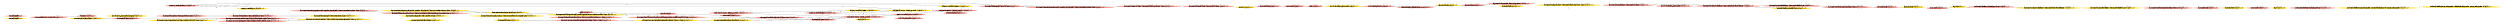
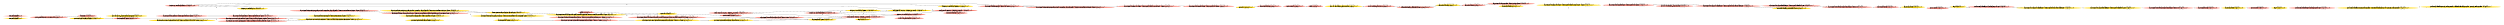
(667, 14) -> (667, 14)
(822, 20) -> (822, 20)
